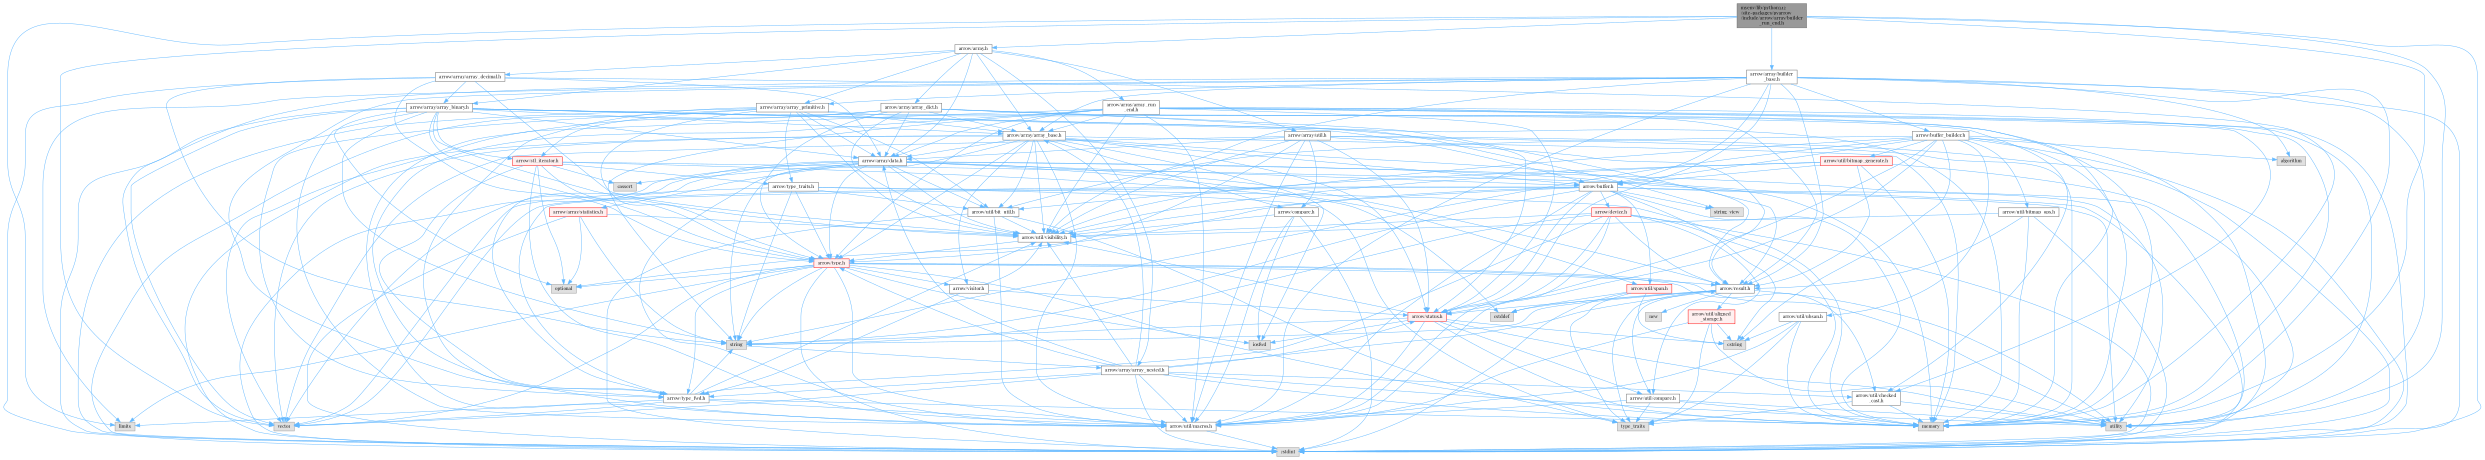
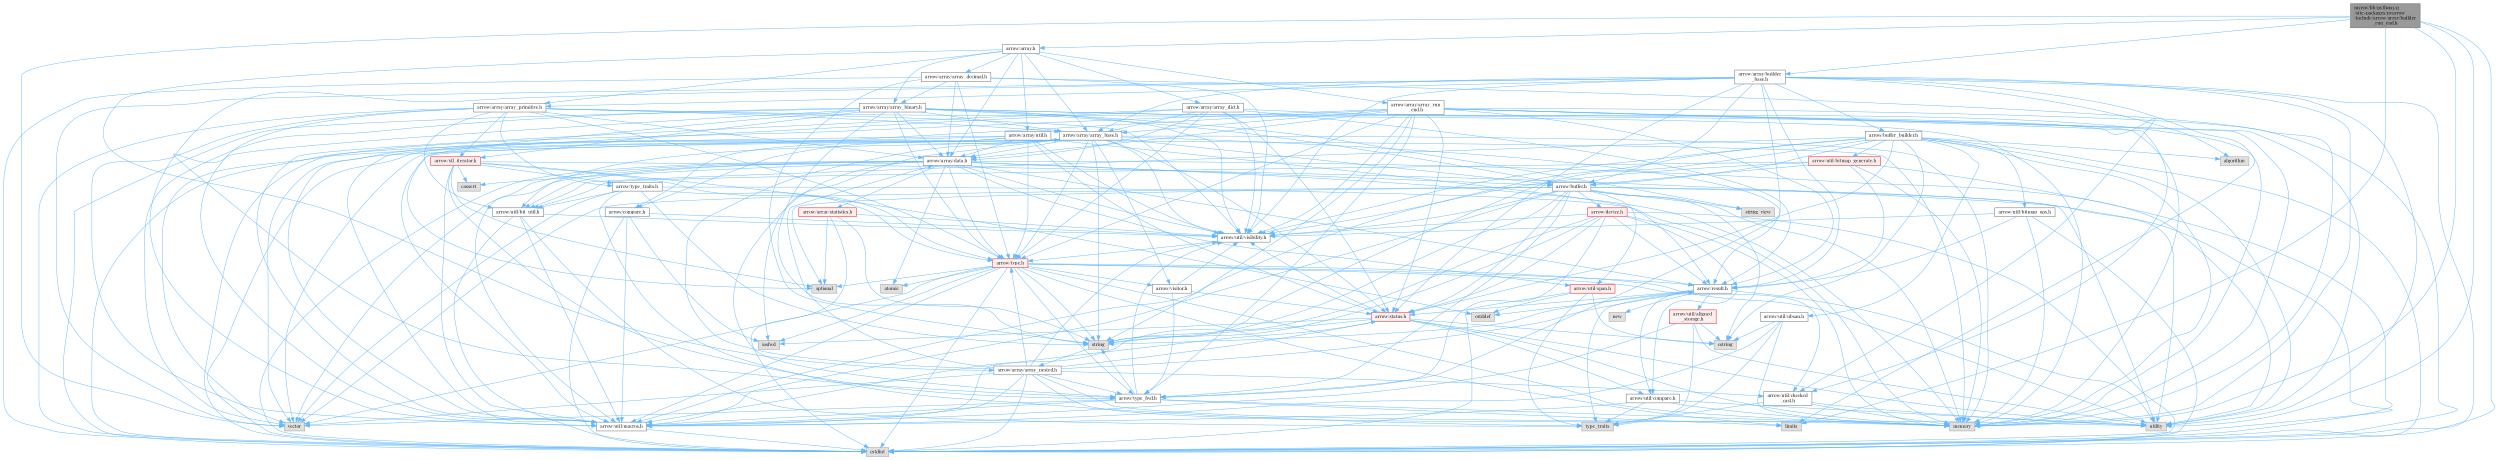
none -> (892, 289)
